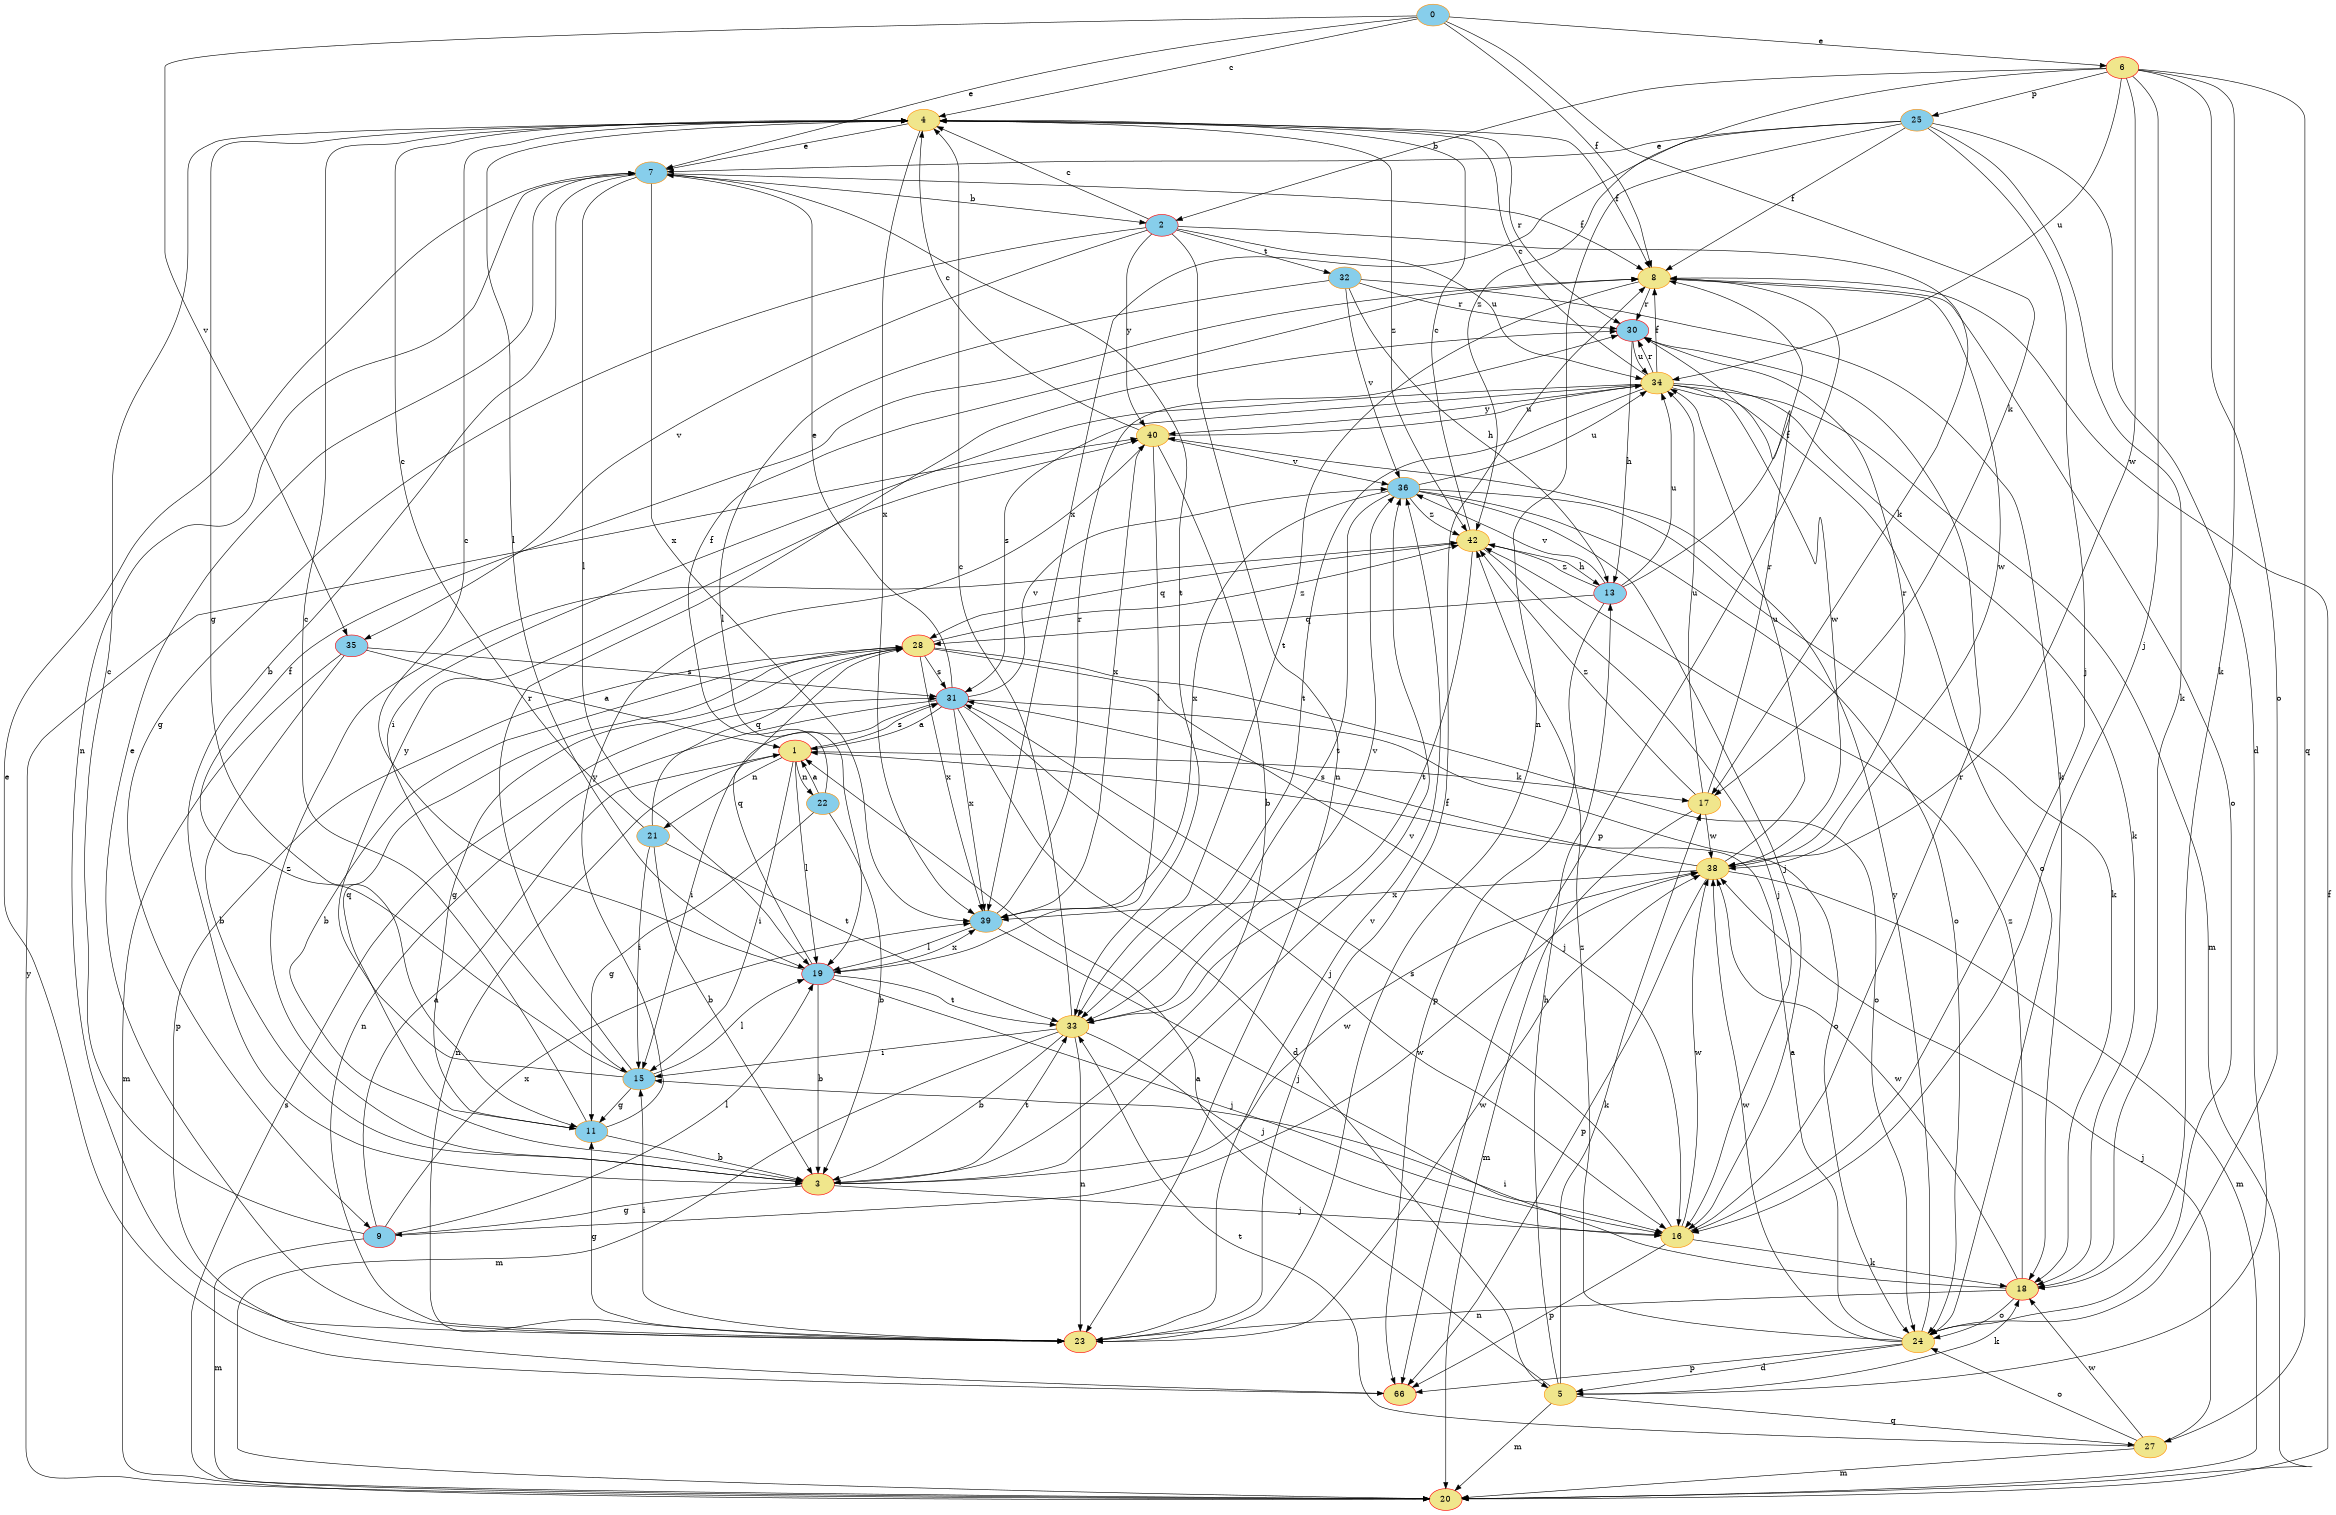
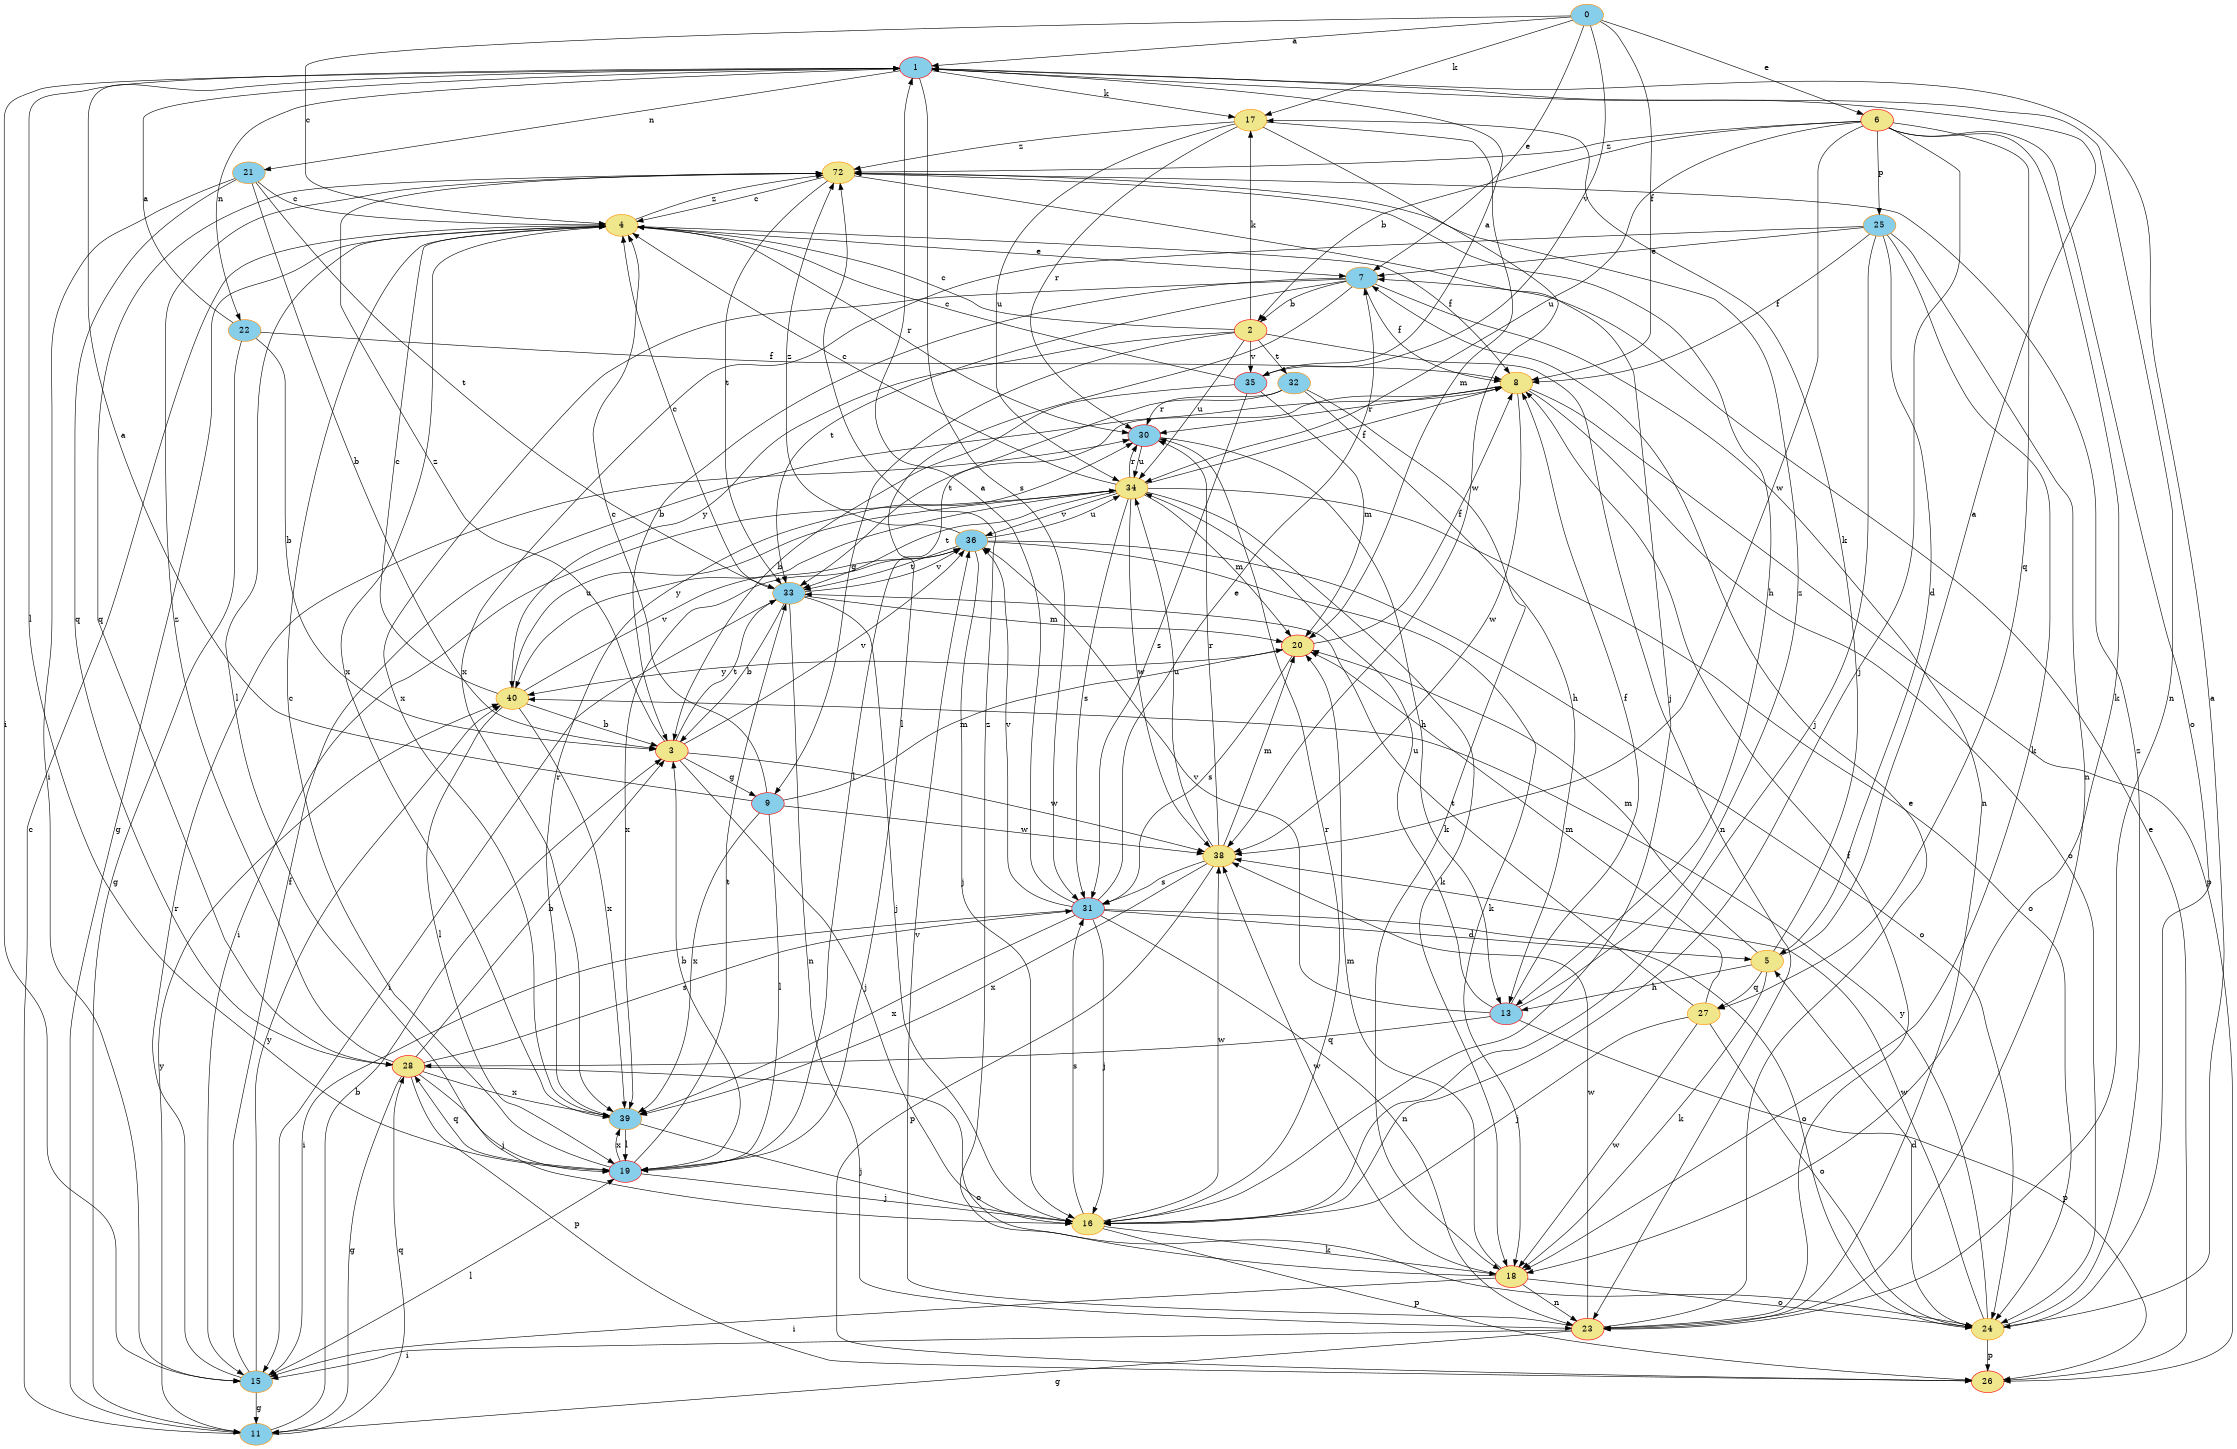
none -> (1255, 41)
(1162, 225) -> (1251, 330)
none -> (938, 306)
(1365, 382) -> (1054, 514)
(1473, 541) -> (839, 173)
(795, 751) -> (916, 68)
none -> (1354, 1013)
(1072, 1026) -> (789, 593)
(2069, 1115) -> (1418, 1176)
(1400, 1394) -> (1988, 1382)
